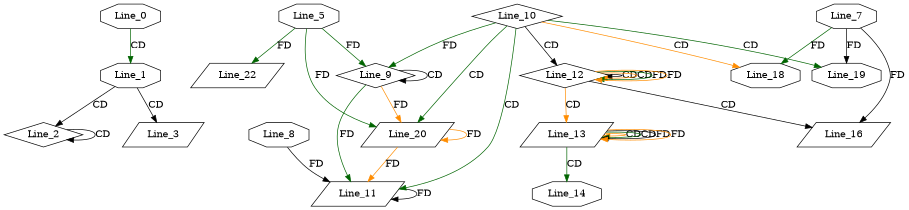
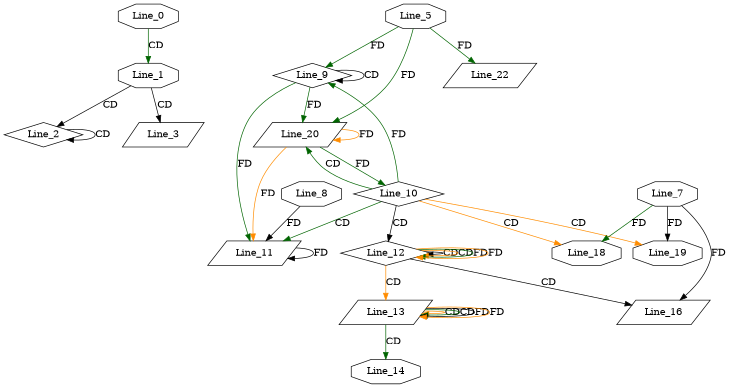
(682, 39) -> (531, 219)
(389, 101) -> (307, 101)
none -> (350, 164)
